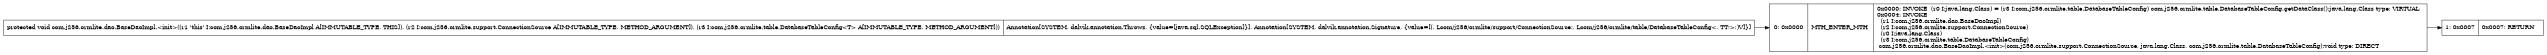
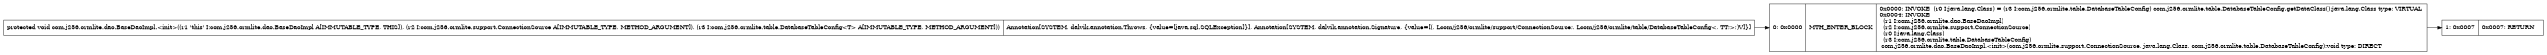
(1840, 28) -> (1841, 28)
